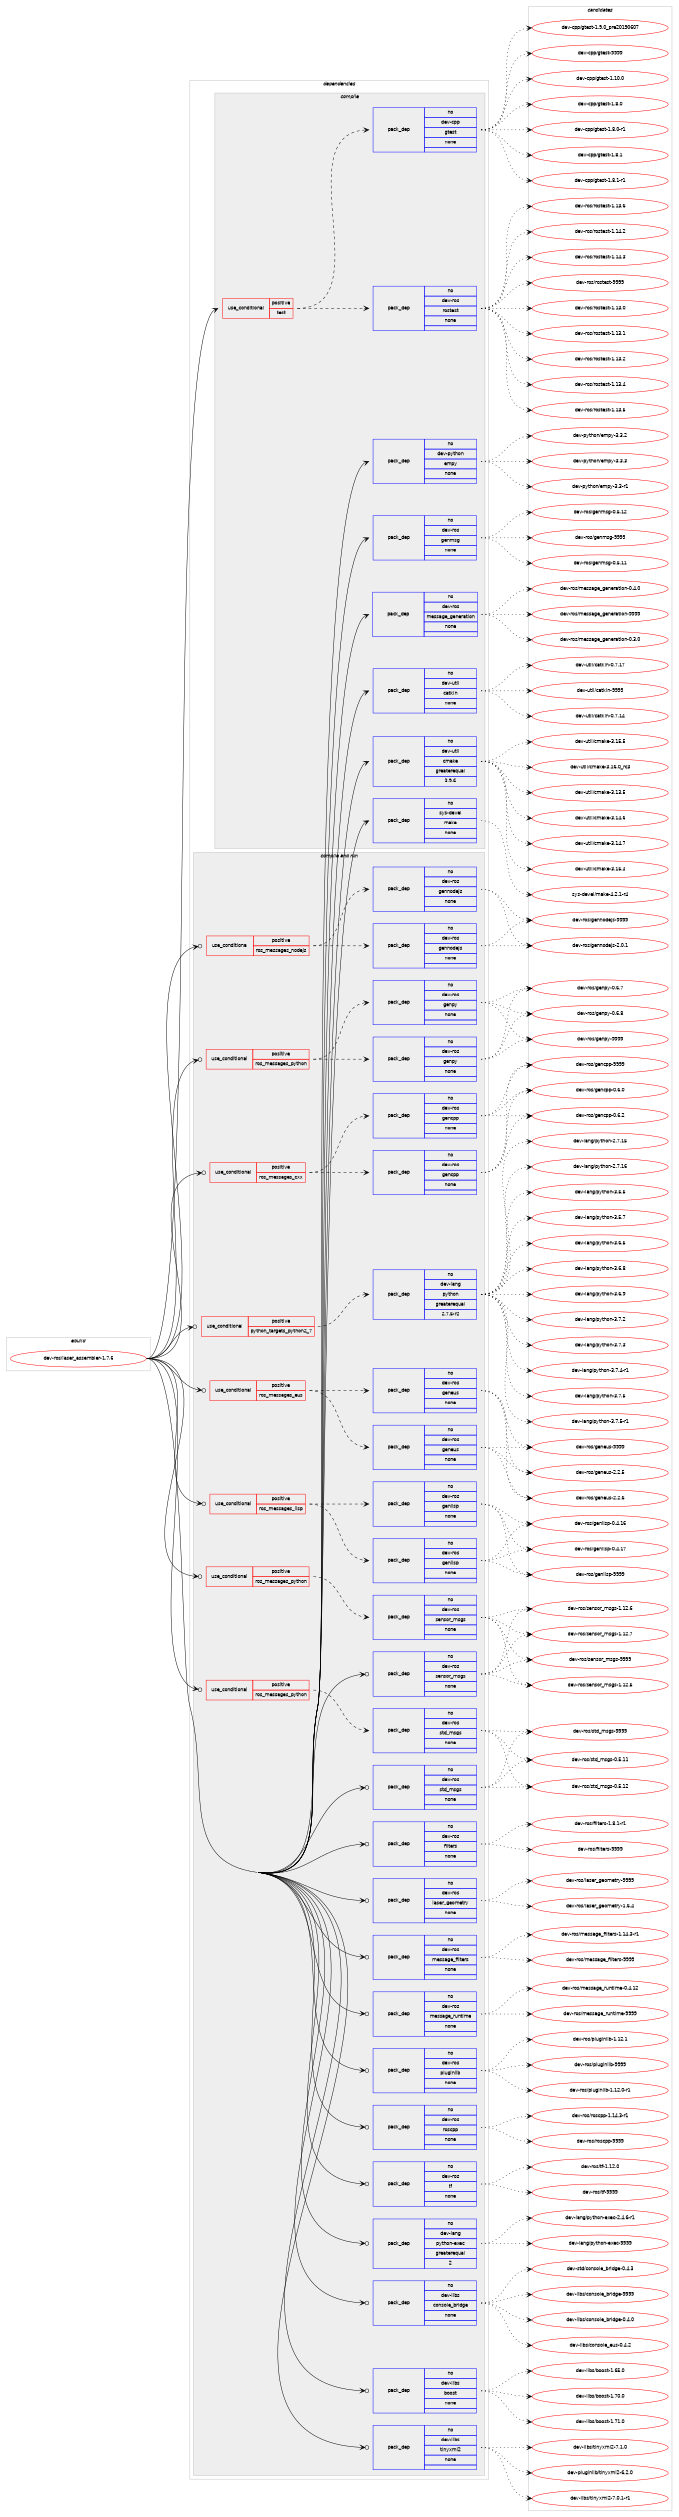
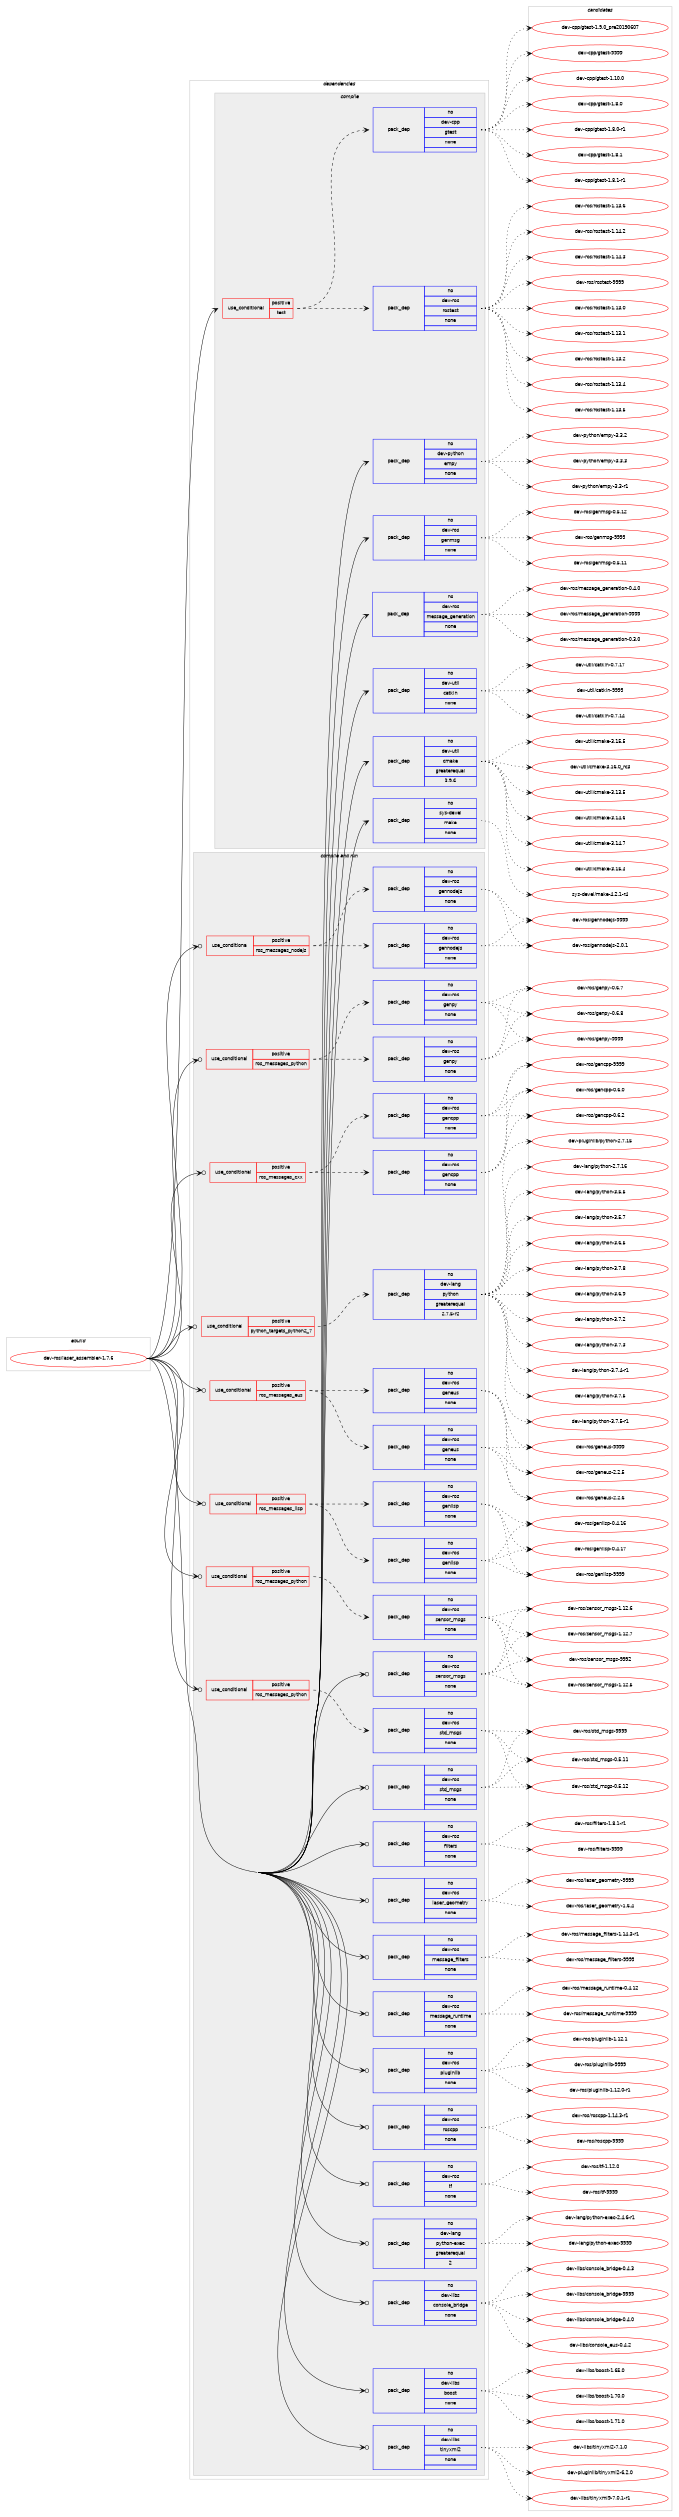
(600, 1141) -> (600, 1141)
(600, 1269) -> (600, 1269)
(600, 1660) -> (600, 1660)
(600, 2269) -> (600, 2269)
(600, 2499) -> (600, 2499)
